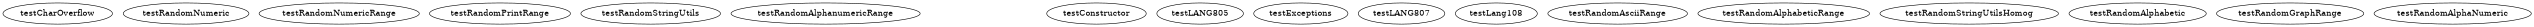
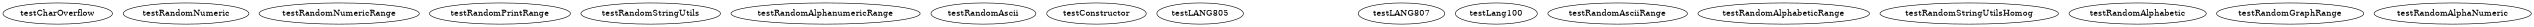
none -> (983, 14)
(1301, 14) -> none
(1496, 14) -> (1496, 14)
